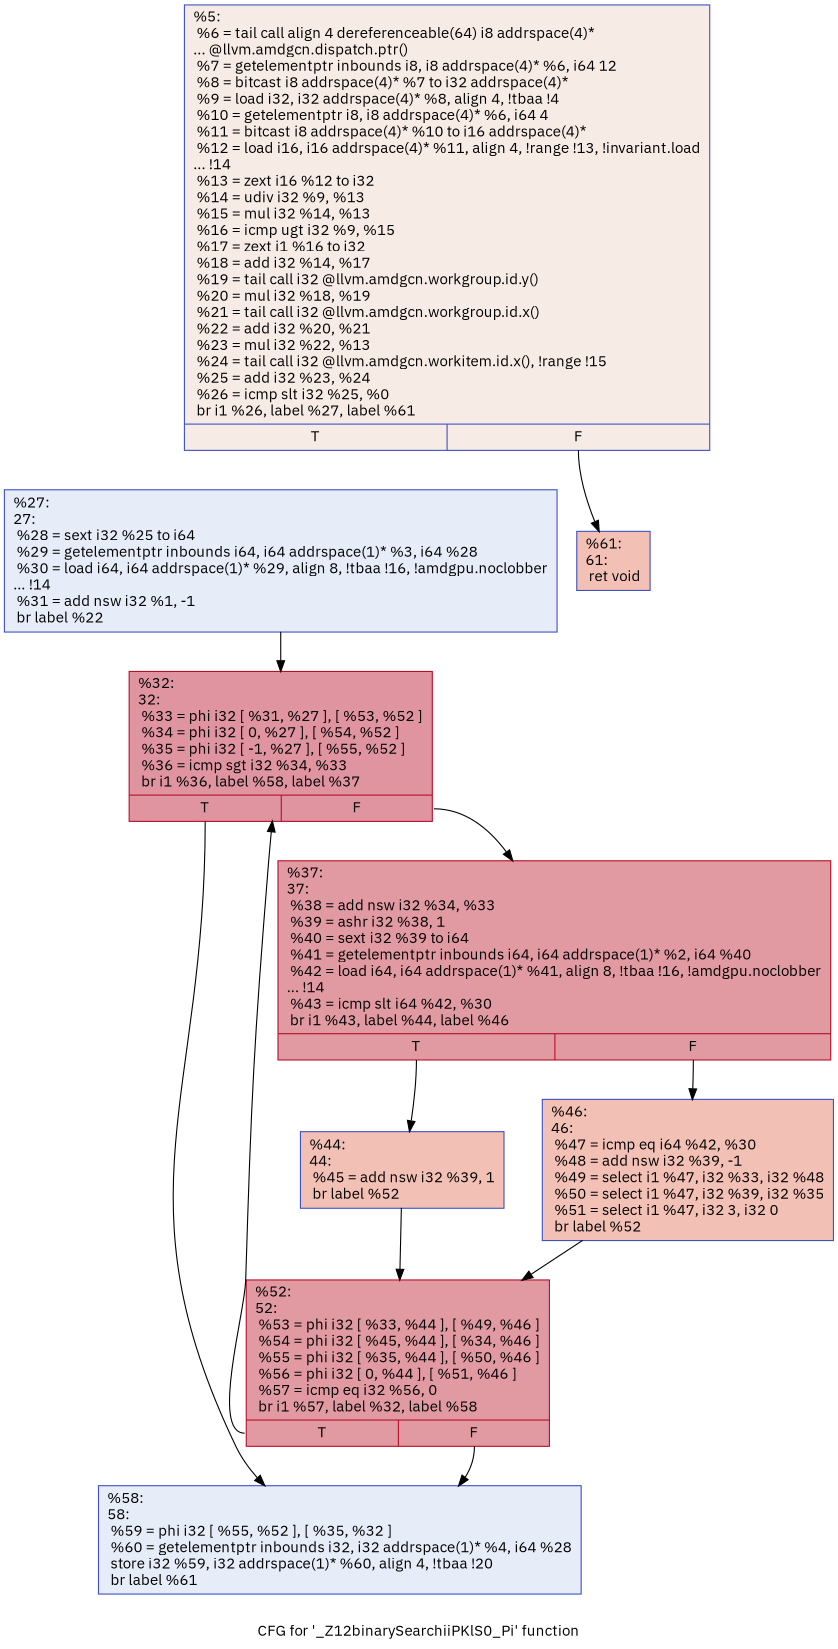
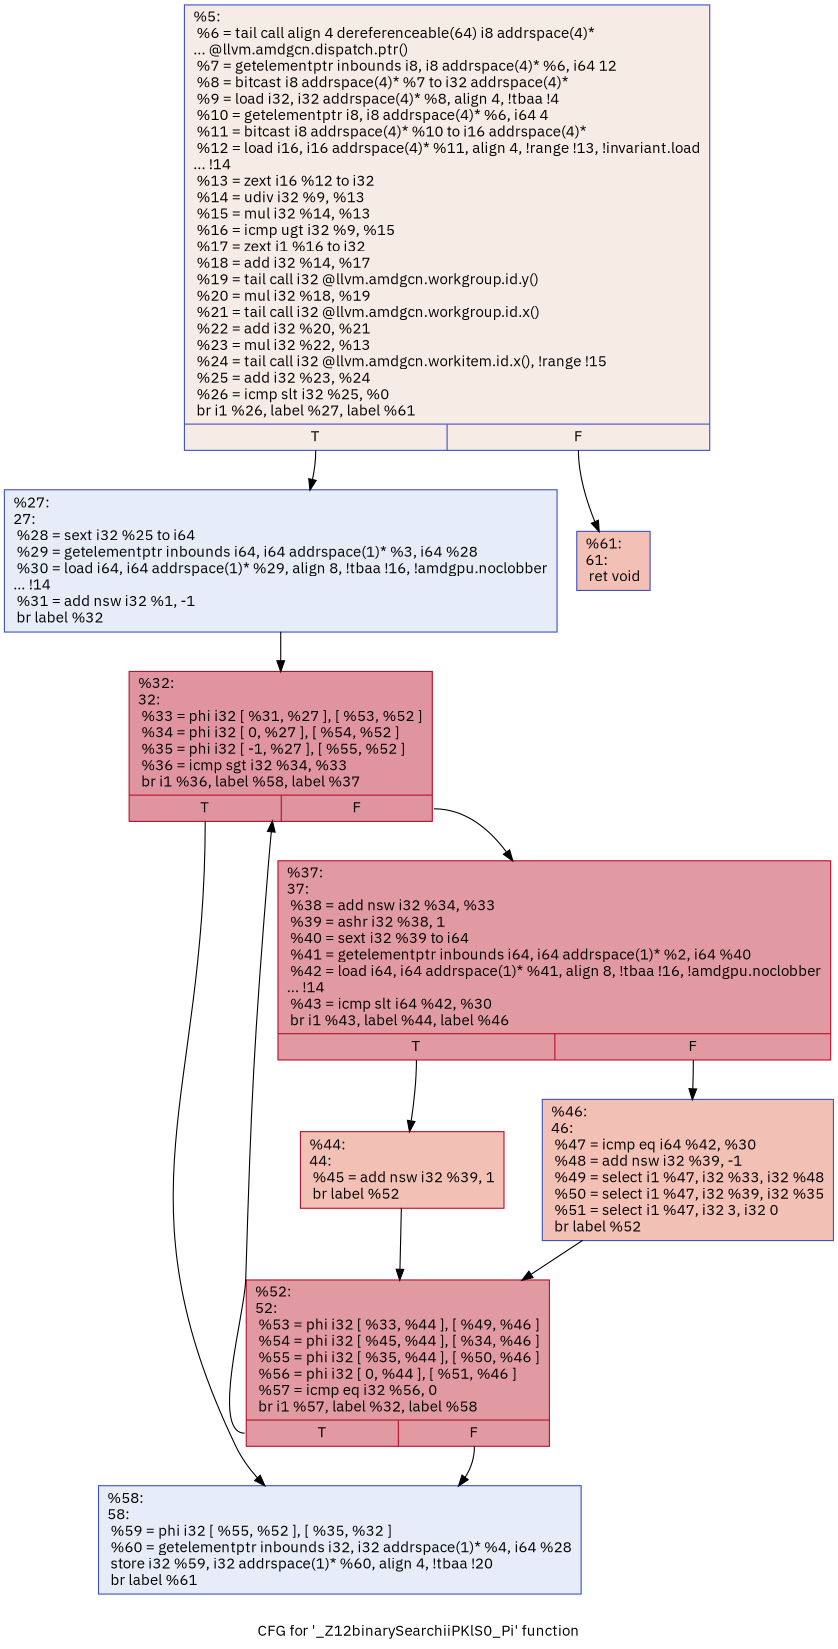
none -> (315, 465)
(59, 618) -> (59, 618)
(402, 1170) -> (402, 1170)
